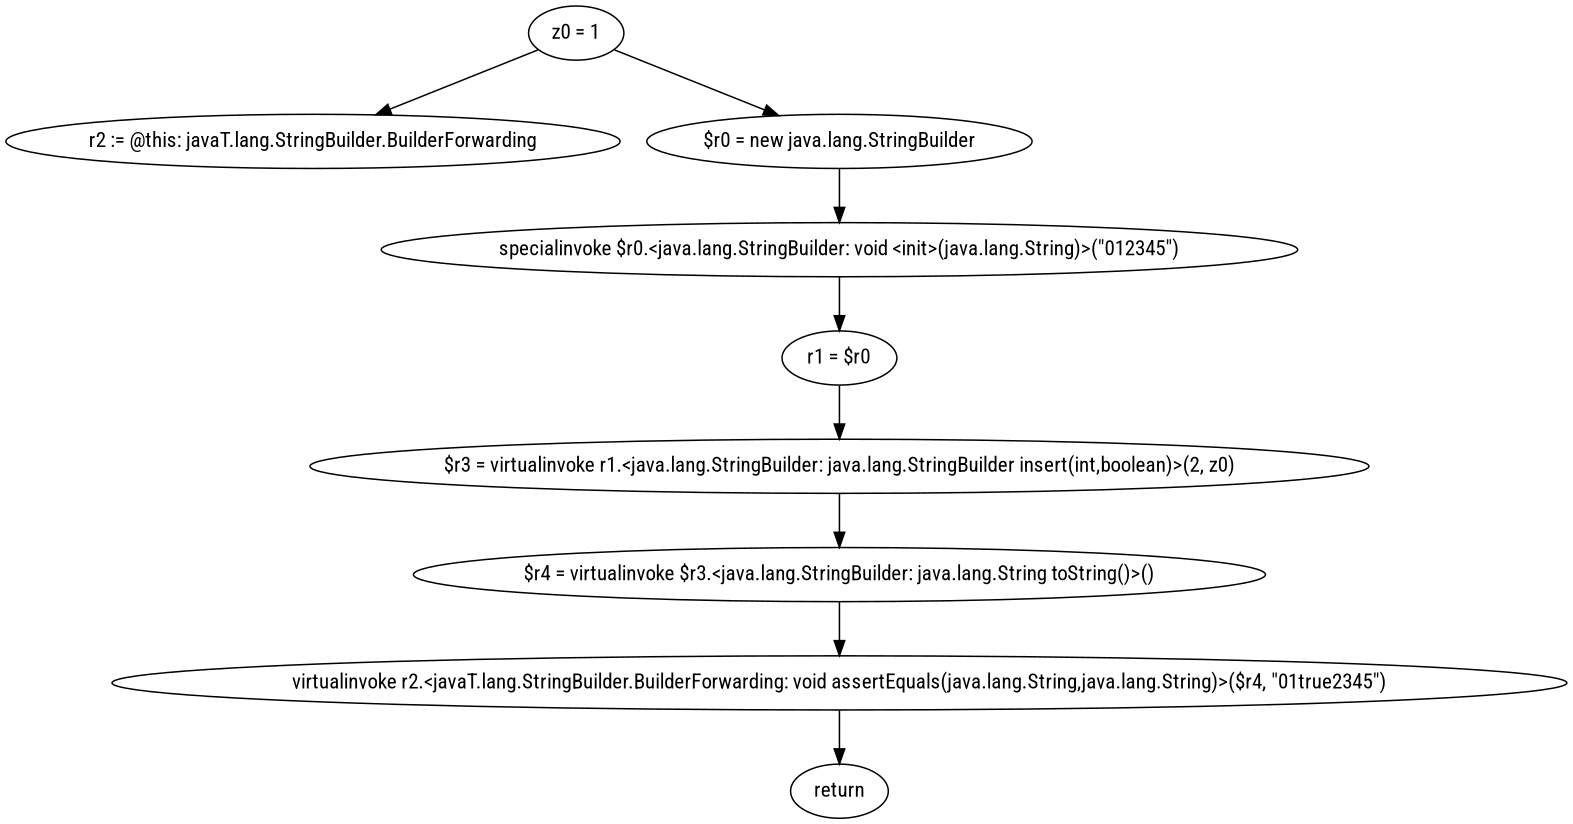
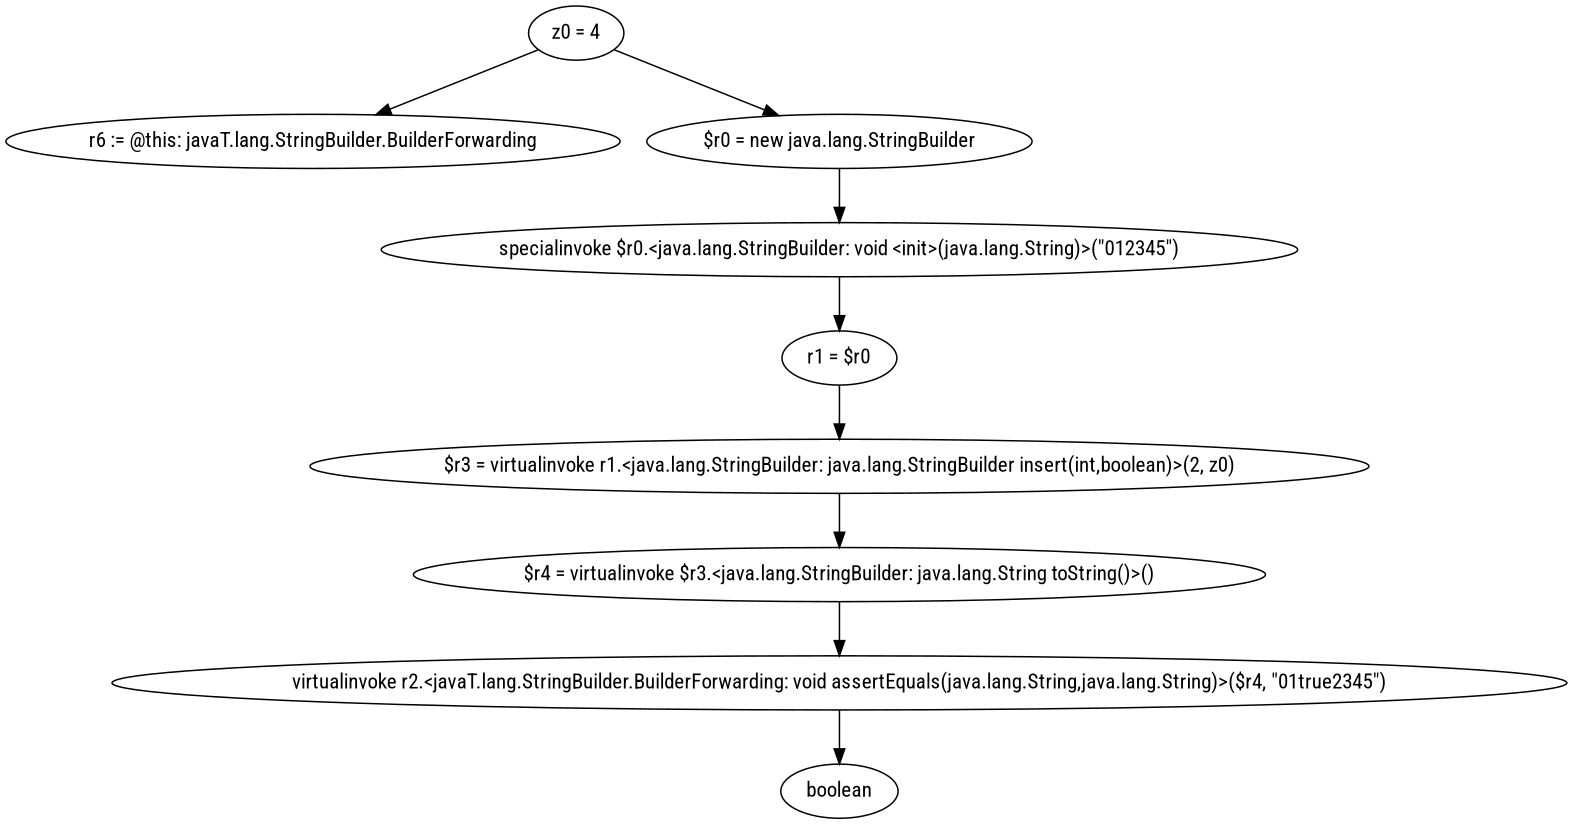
(576, 33) -> (576, 33)
(313, 141) -> (313, 141)
(839, 791) -> (839, 791)
